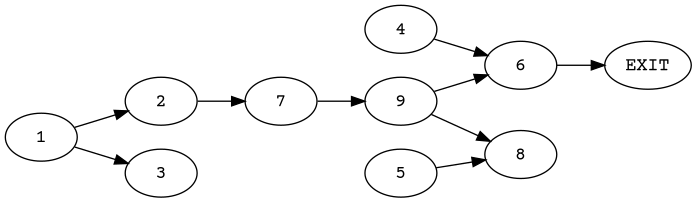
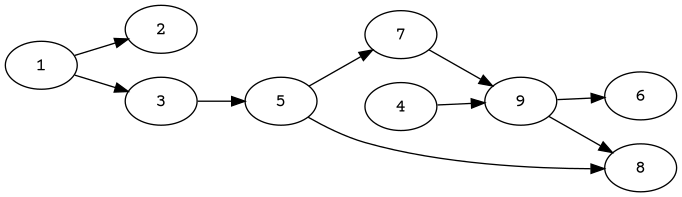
(455, 45) -> (454, 104)
(648, 65) -> none
(215, 101) -> (335, 71)
none -> (215, 101)
